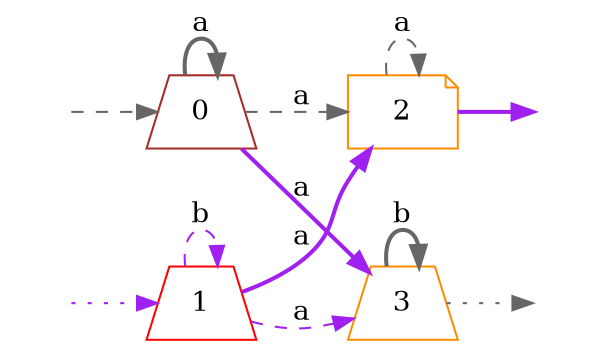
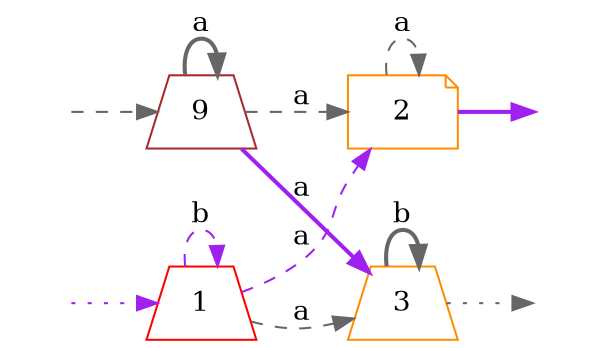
(201, 112) -> (201, 112)
(317, 246) -> (317, 246)
(292, 328) -> (292, 328)
